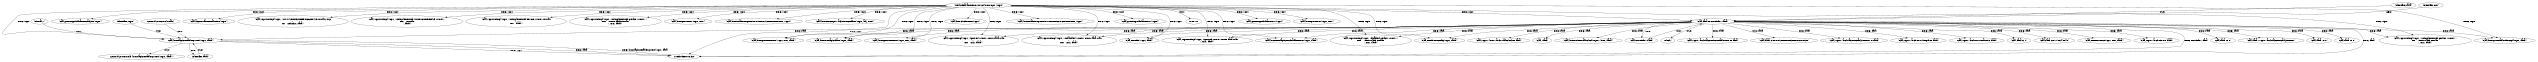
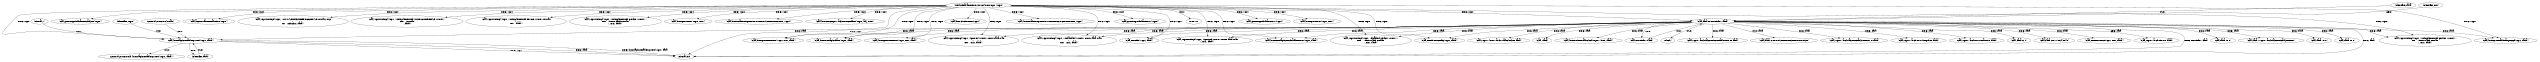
(2116, 31) -> (2116, 31)
(2505, 40) -> (2506, 40)
(684, 57) -> (684, 57)
